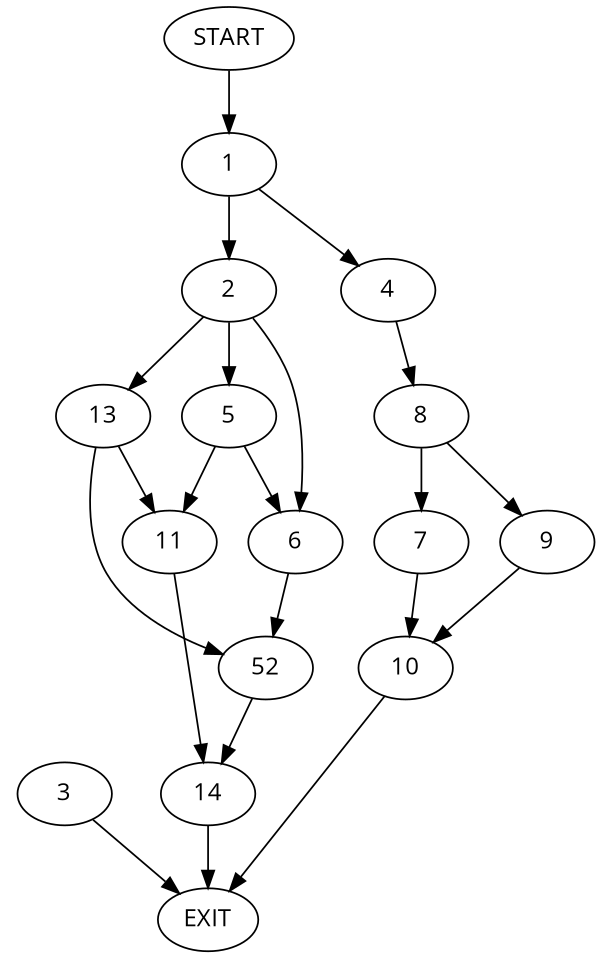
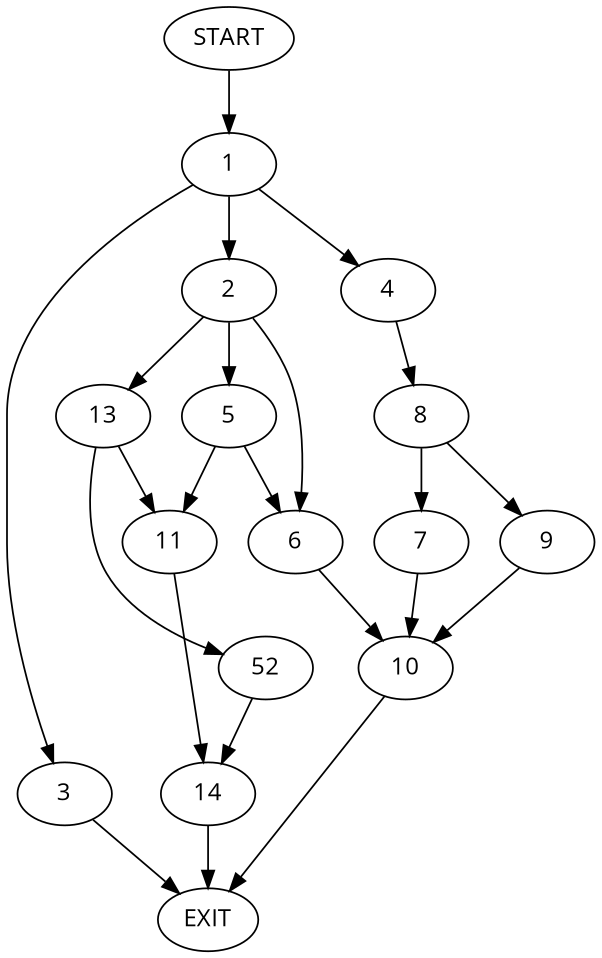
none -> (7, 429)
(283, 596) -> (345, 598)
